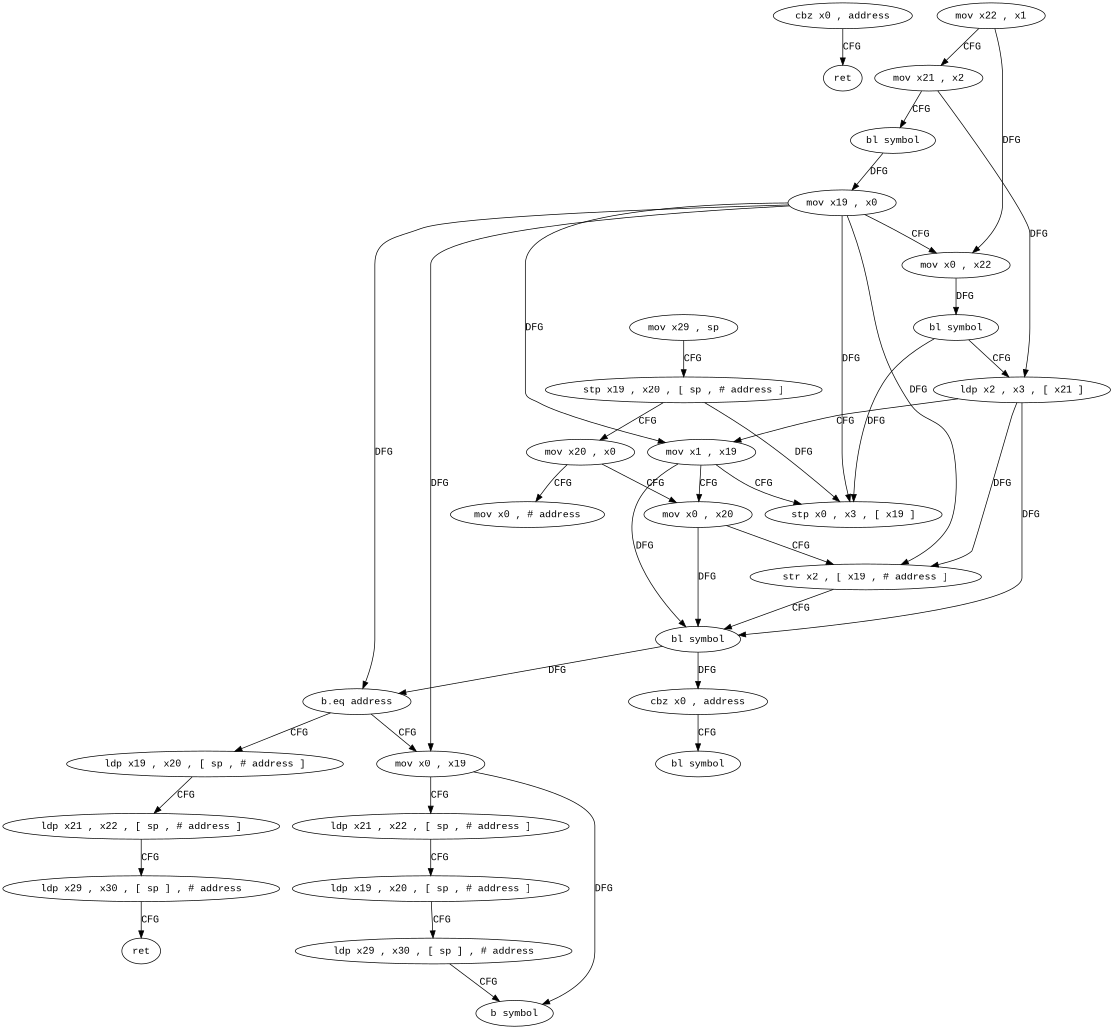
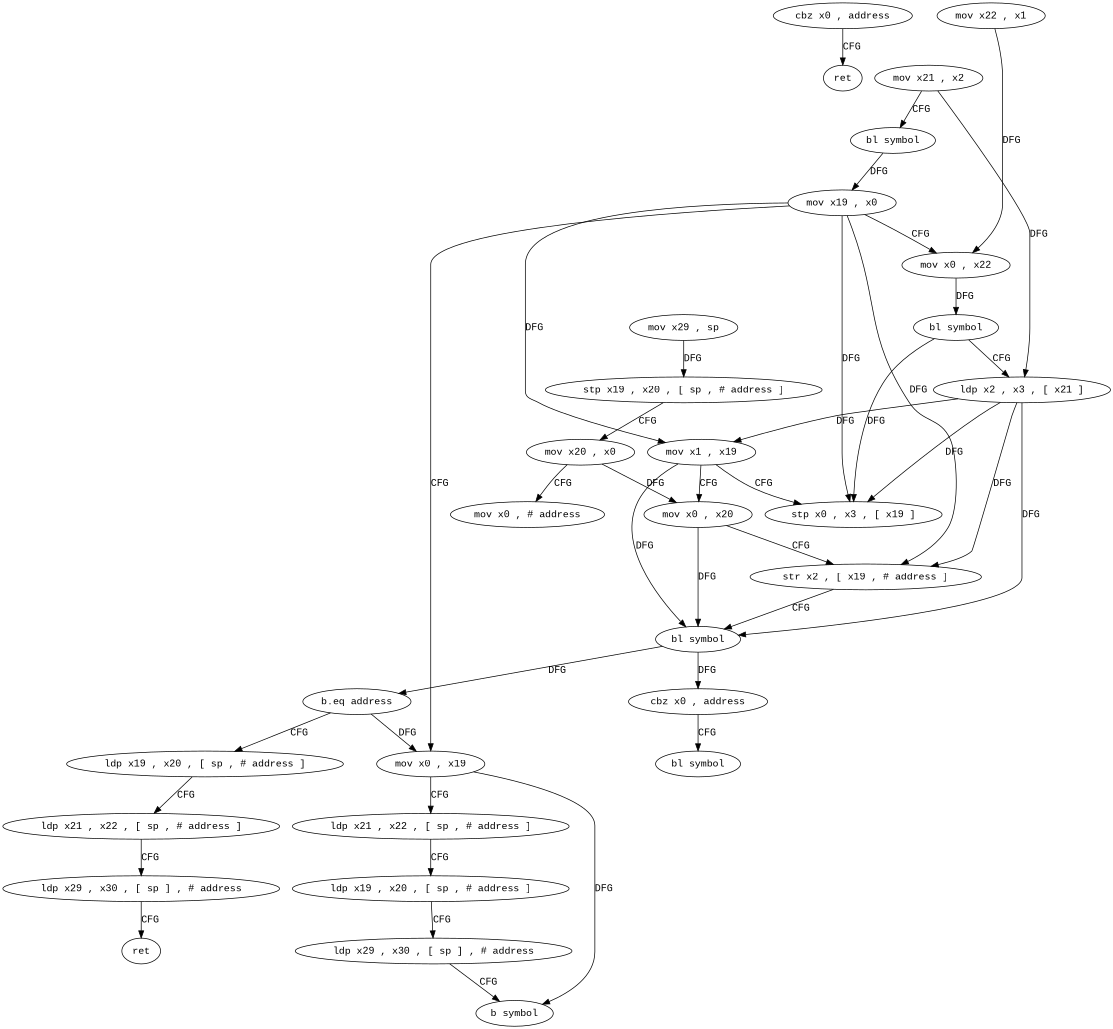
(963, 44) -> none
(376, 258) -> none
(693, 359) -> (693, 359)
(845, 421) -> (845, 421)
(772, 447) -> (935, 447)
(440, 483) -> (440, 483)
(655, 483) -> (655, 483)
(407, 733) -> (407, 733)
